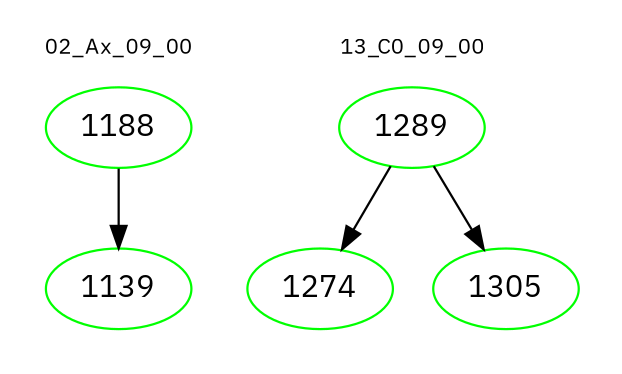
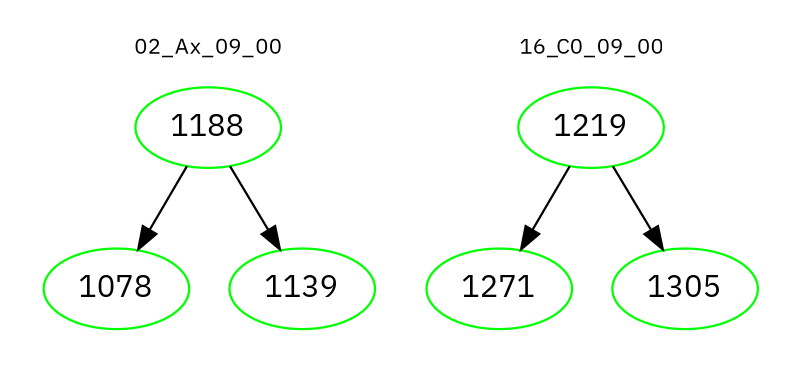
(413, 48) -> (592, 48)
(412, 128) -> (591, 128)
none -> (116, 289)
(320, 289) -> (499, 289)
